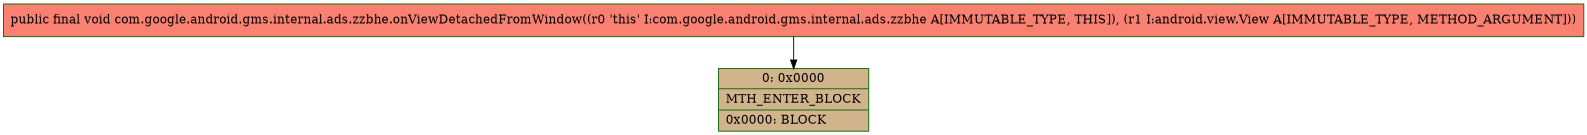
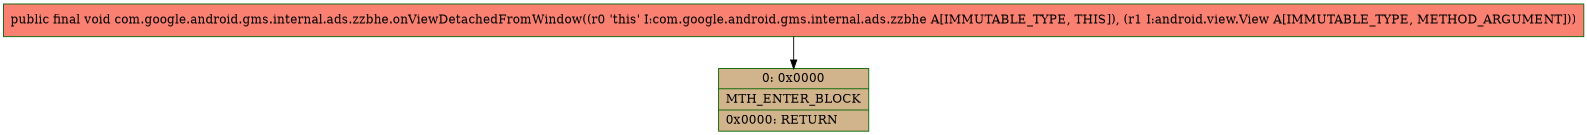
(782, 120) -> (788, 120)
